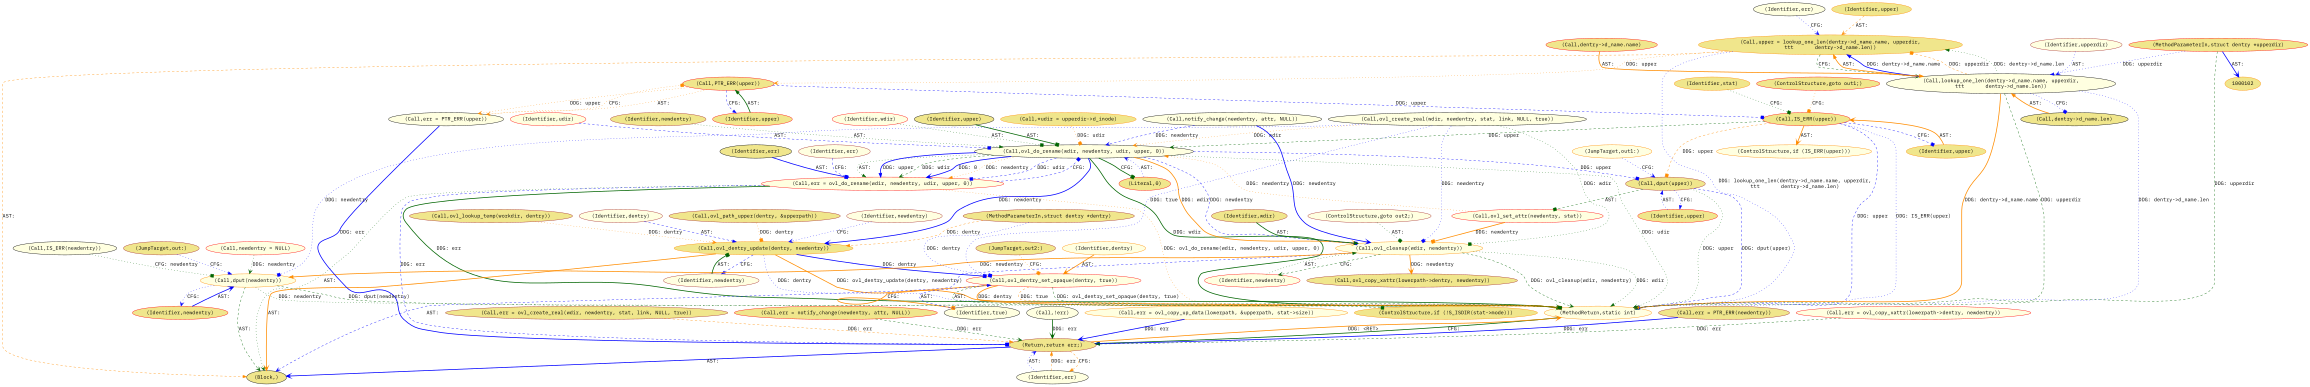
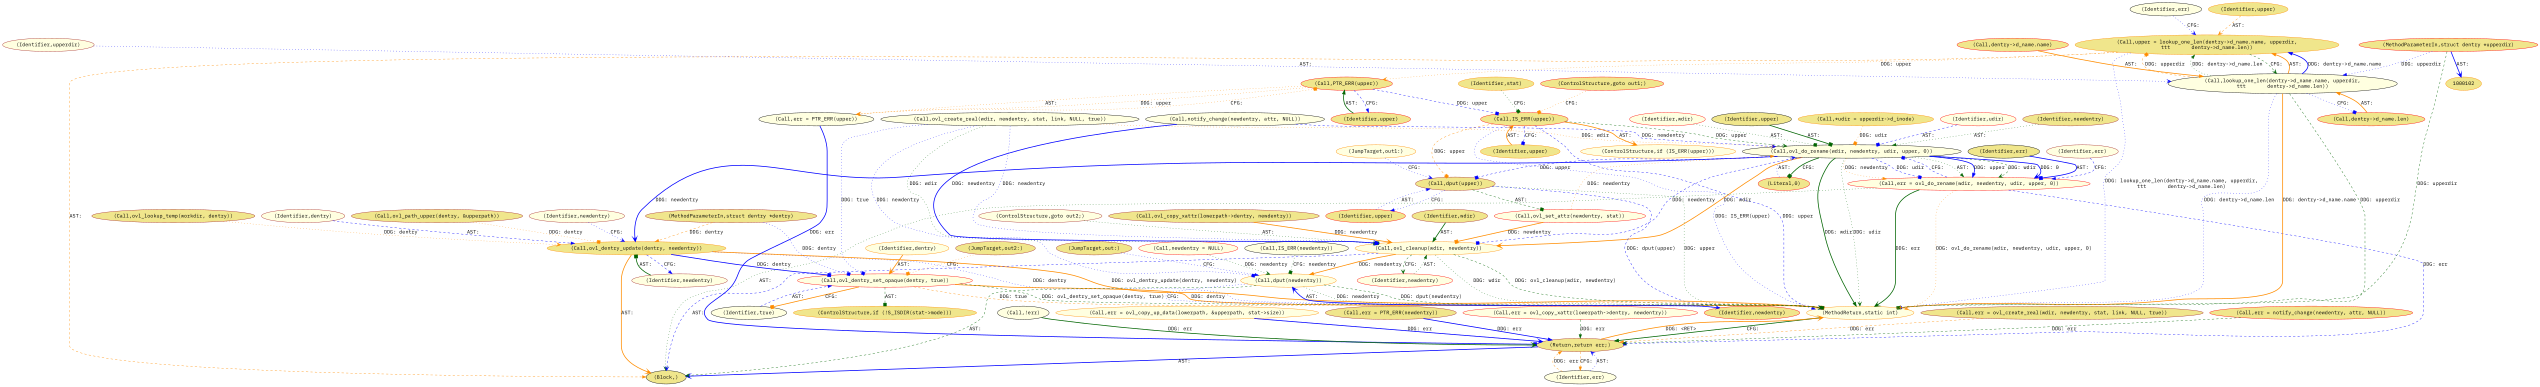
(2074, 119) -> (2371, 119)
(1410, 263) -> (1321, 232)
